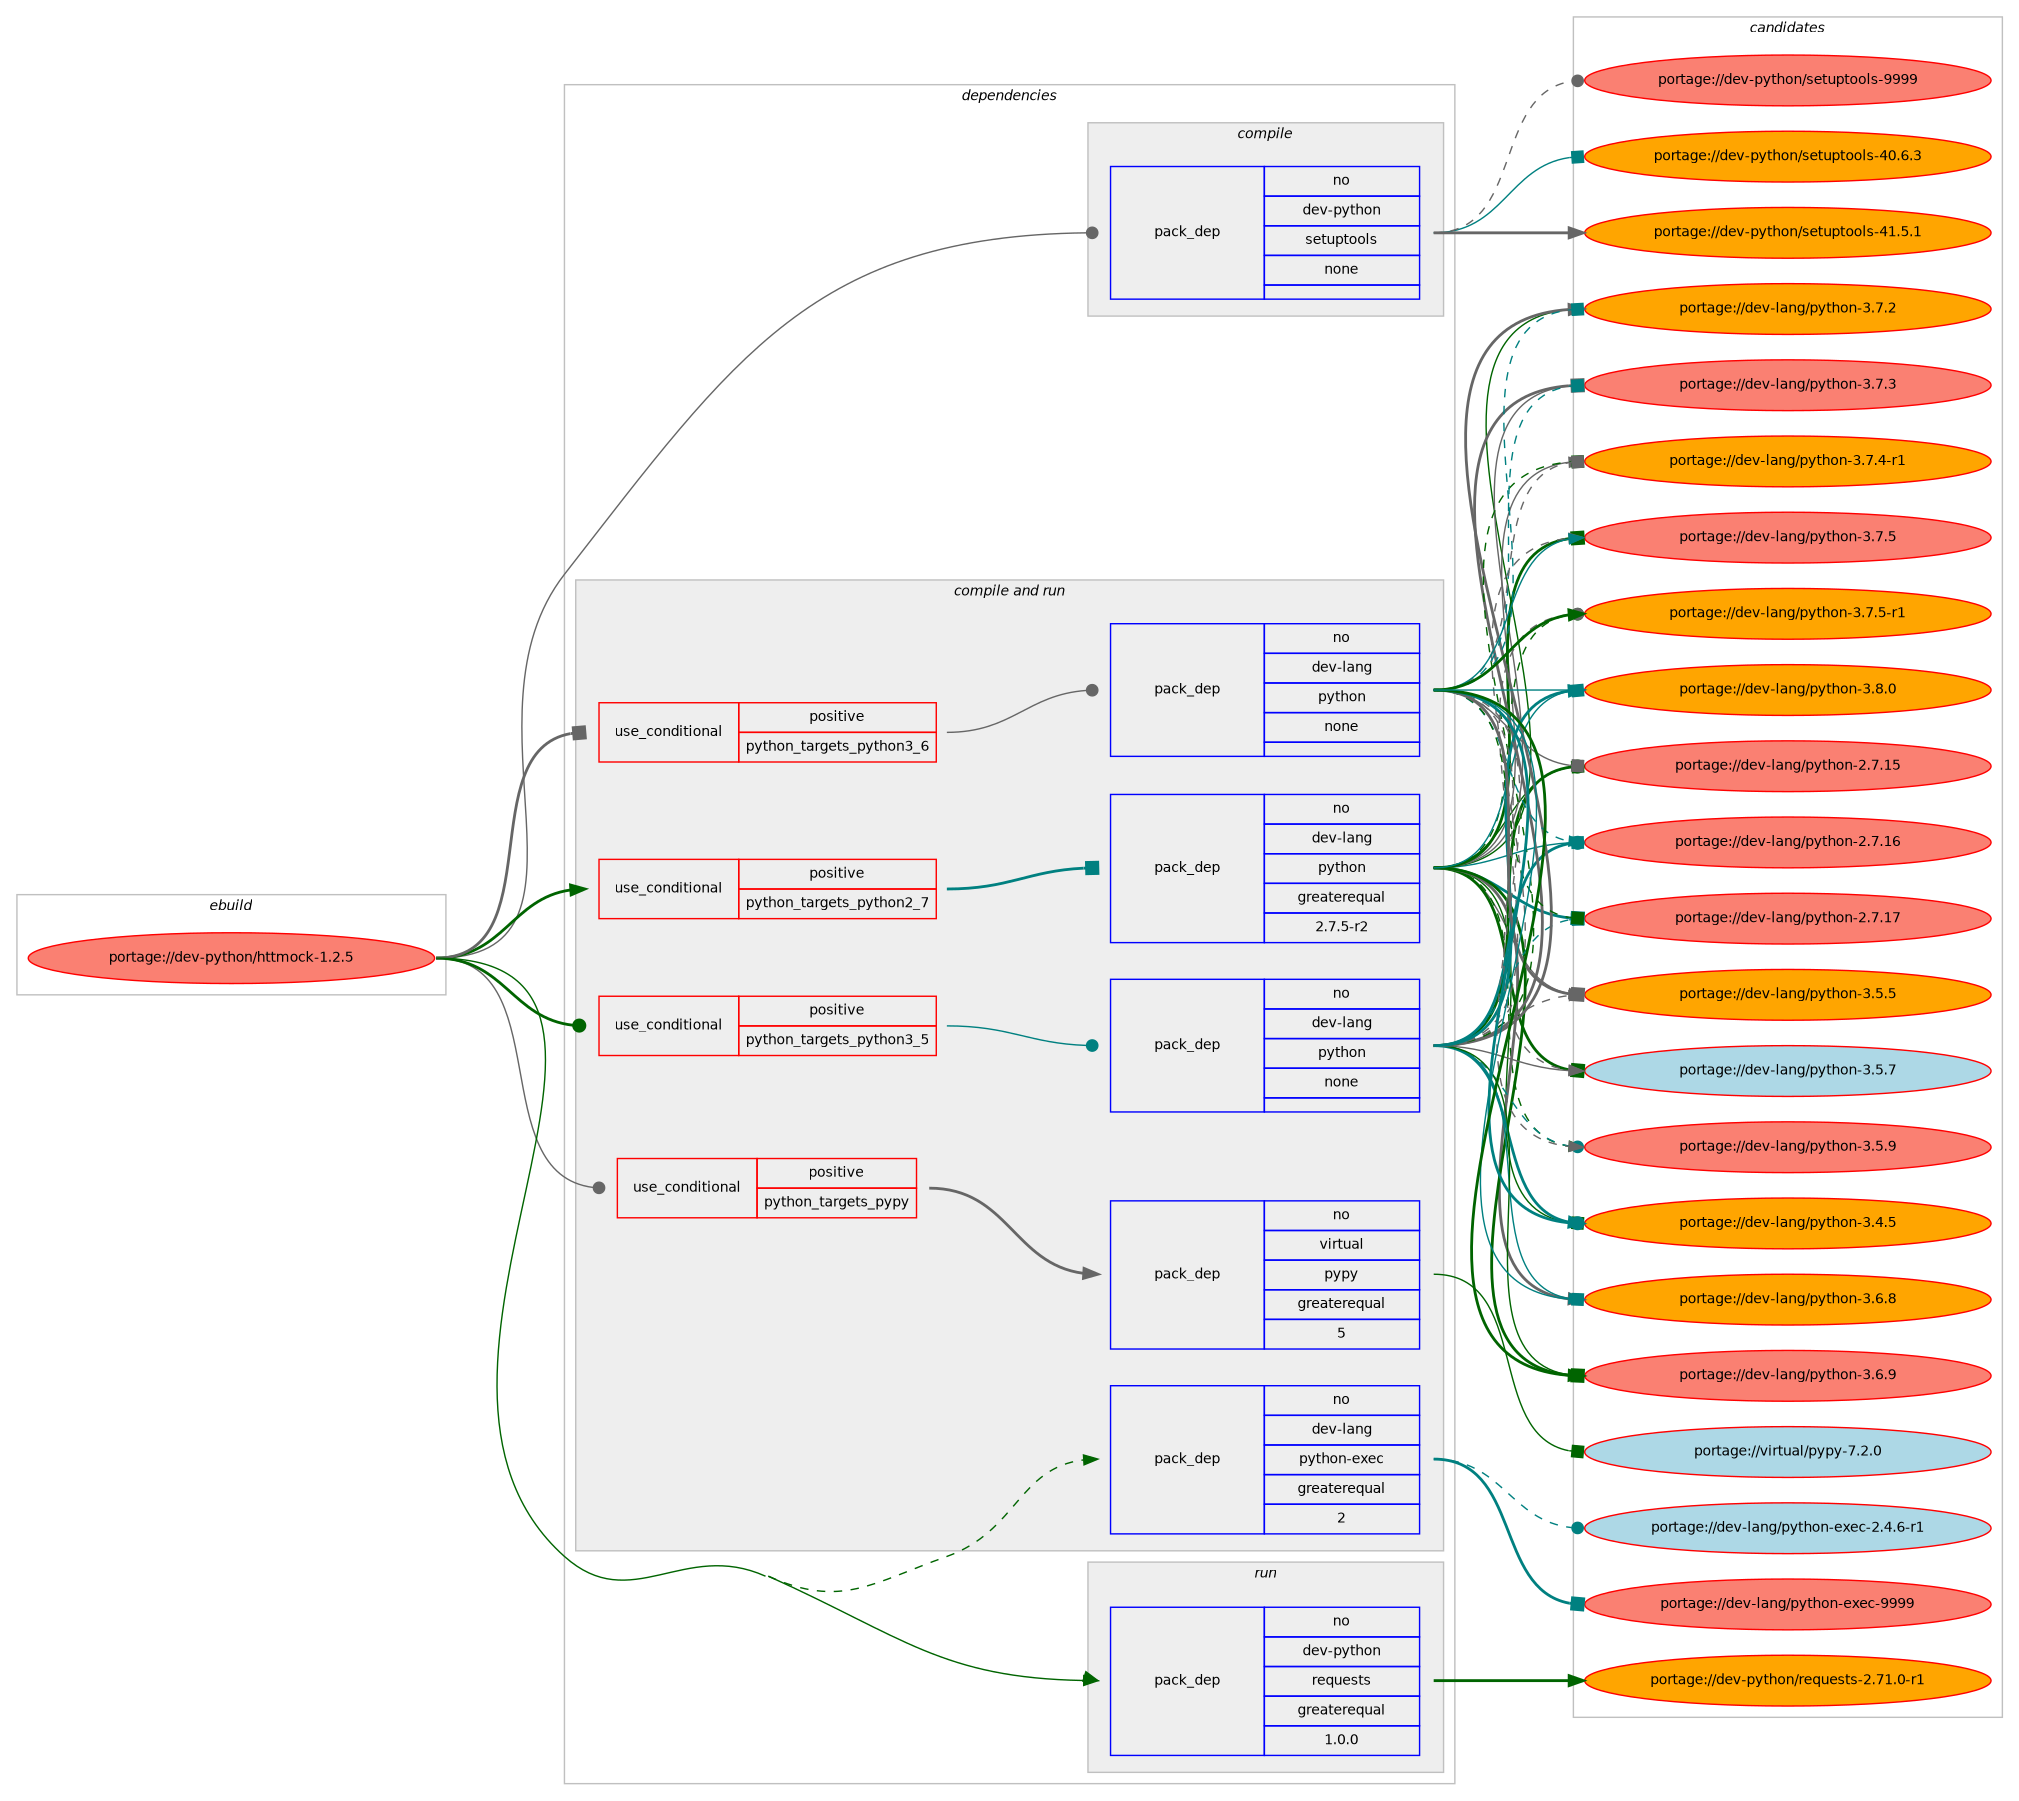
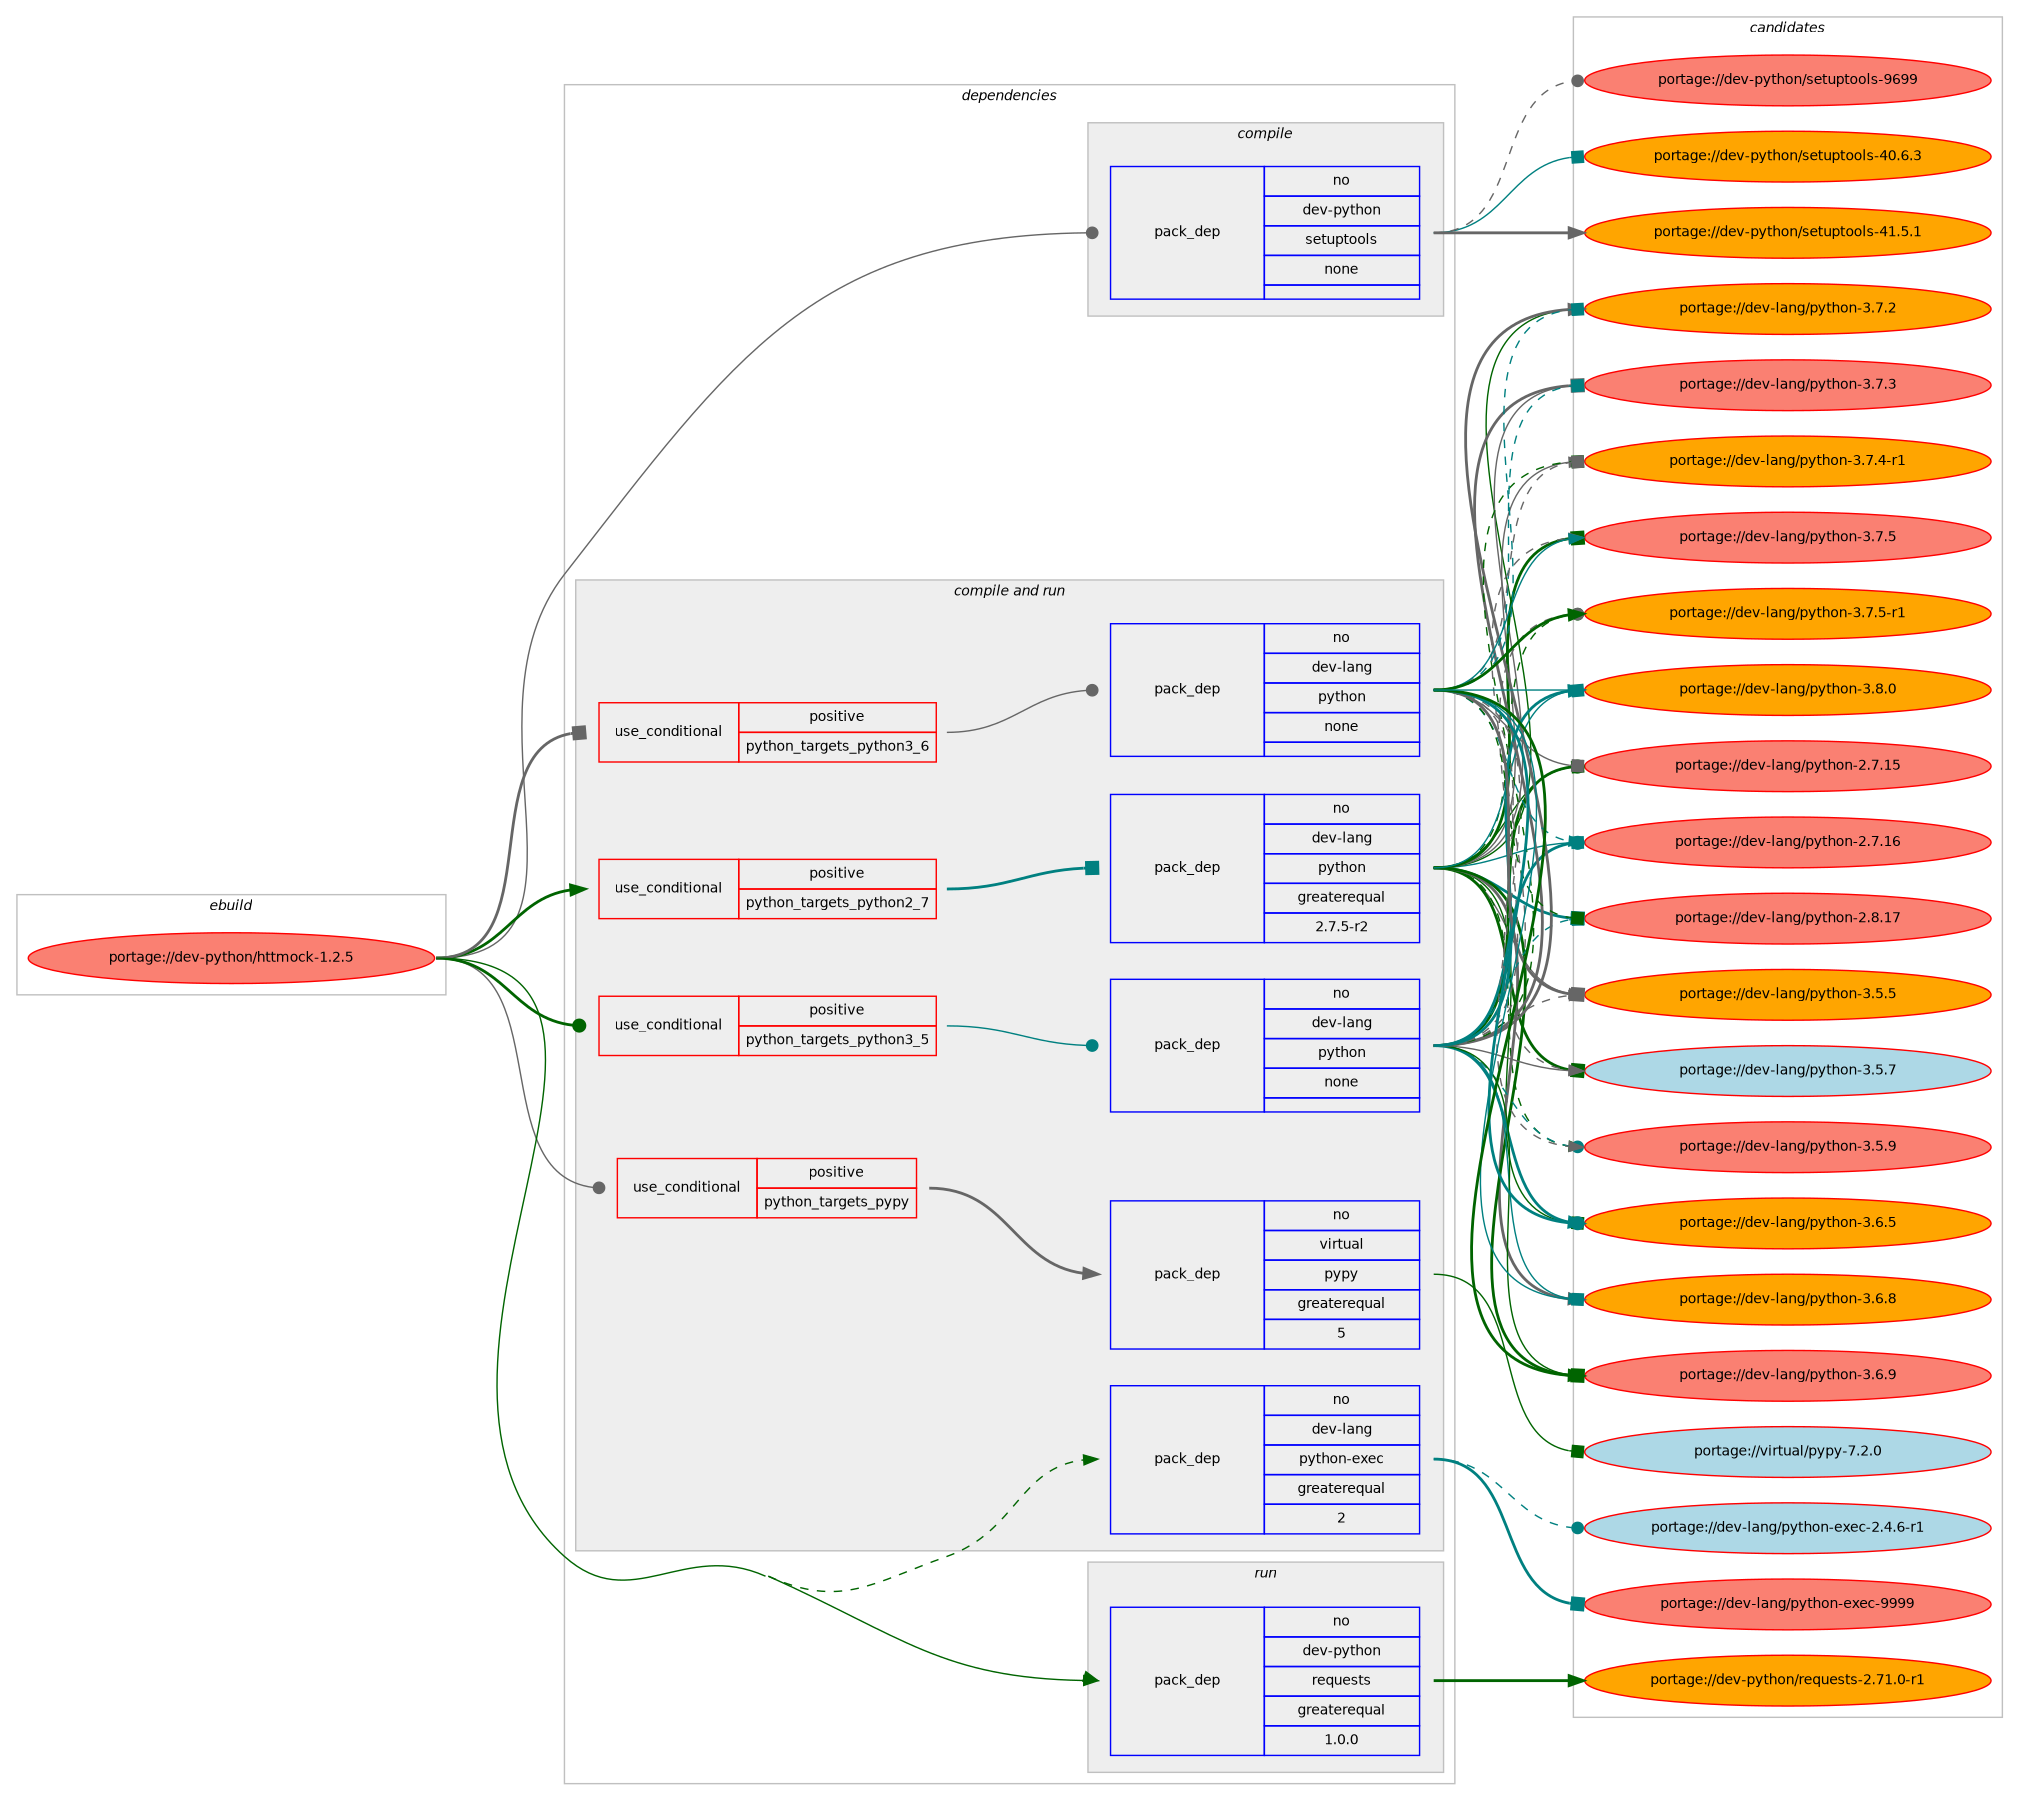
(1788, 80) -> (1788, 80)
(1788, 919) -> (1788, 919)
(1788, 1223) -> (1788, 1223)
